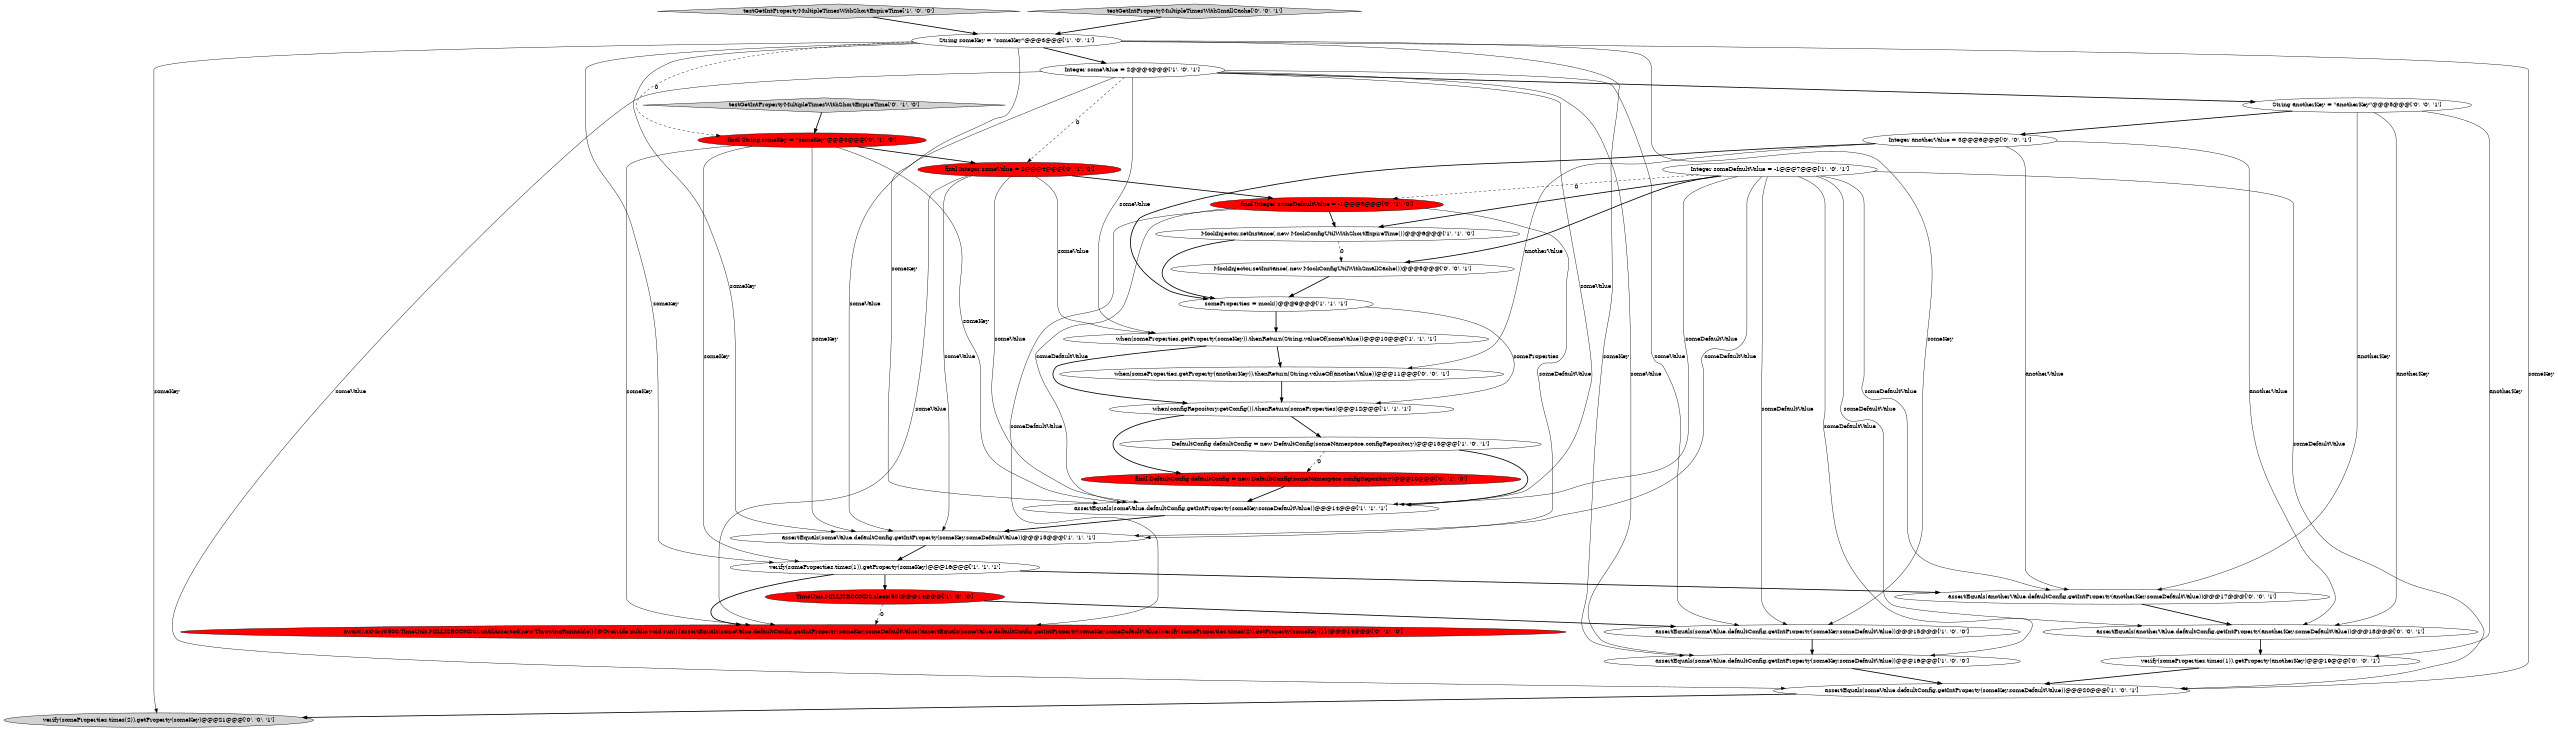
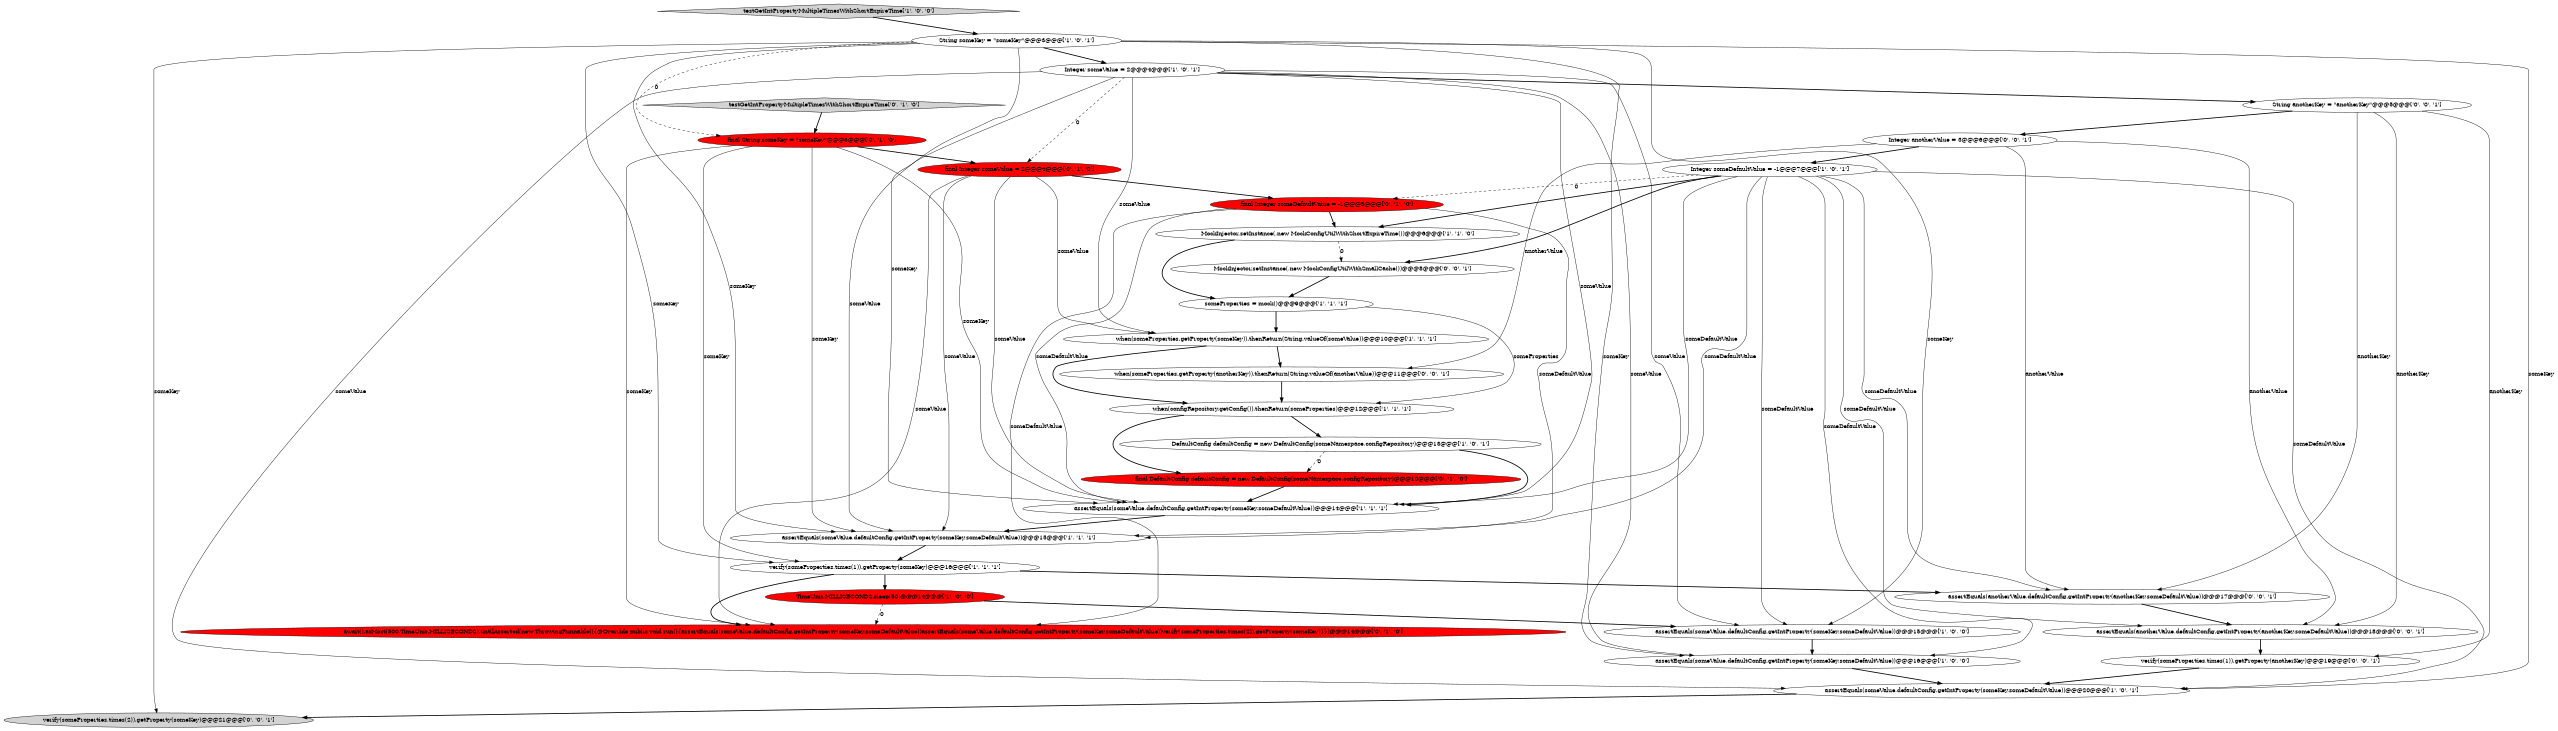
(1195, 11) -> none
(1441, 166) -> (1870, 154)
